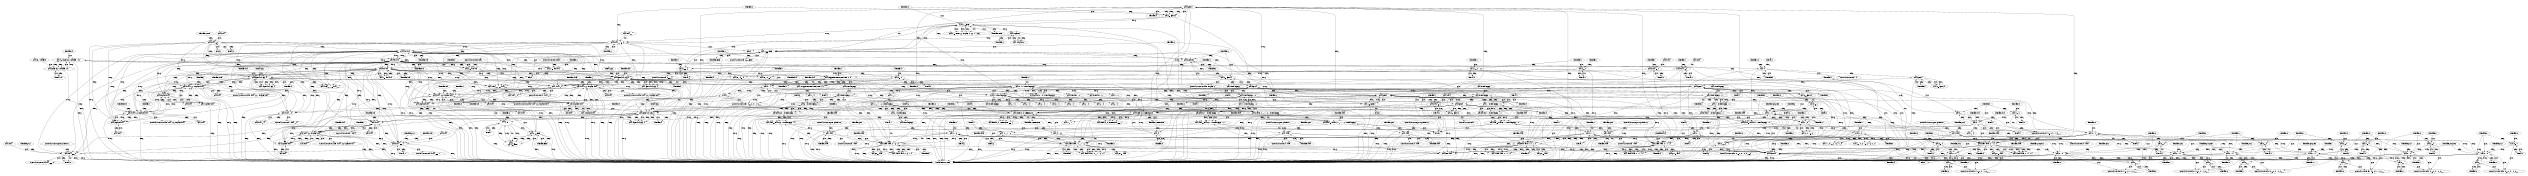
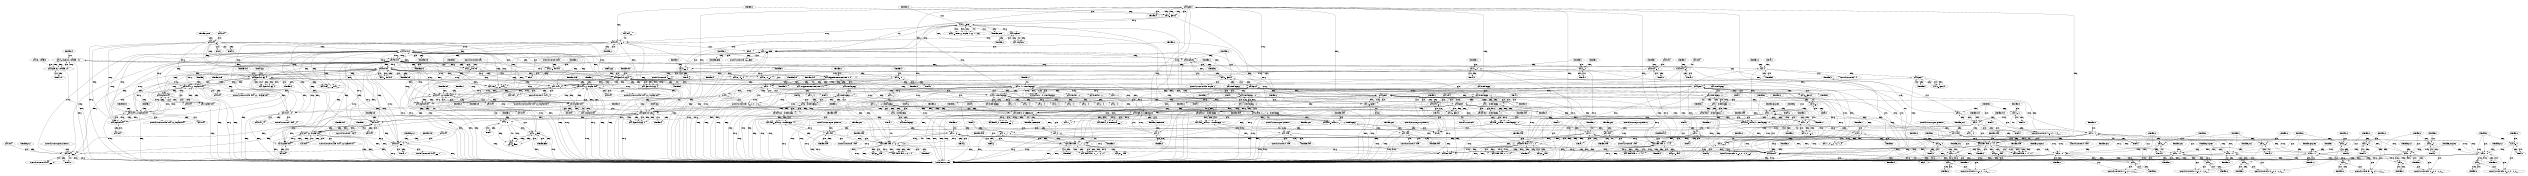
(505, 135) -> none
(1865, 144) -> none
